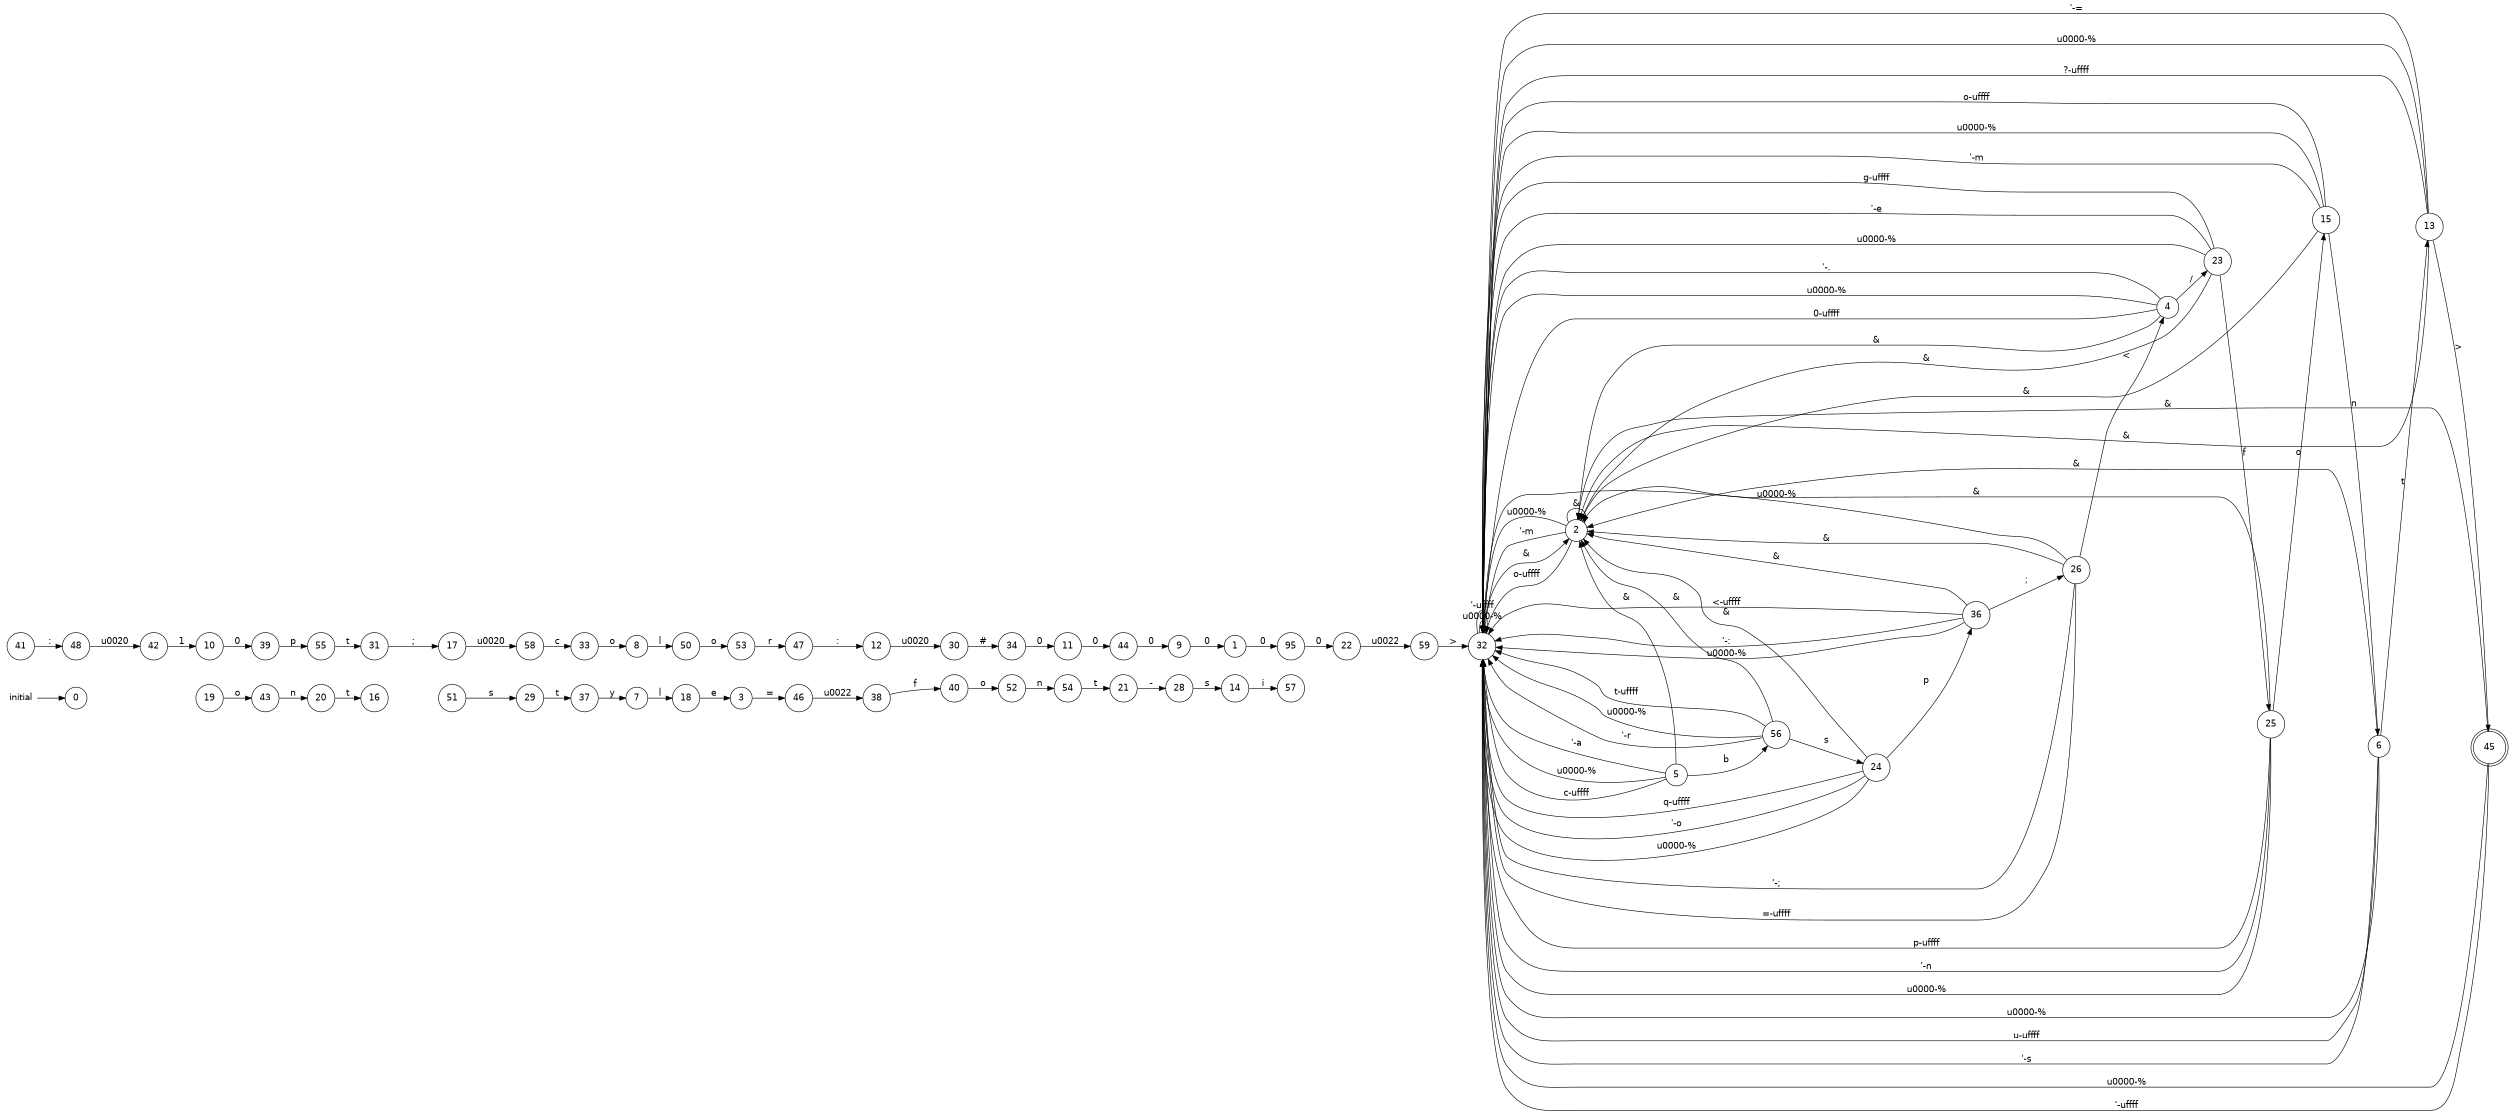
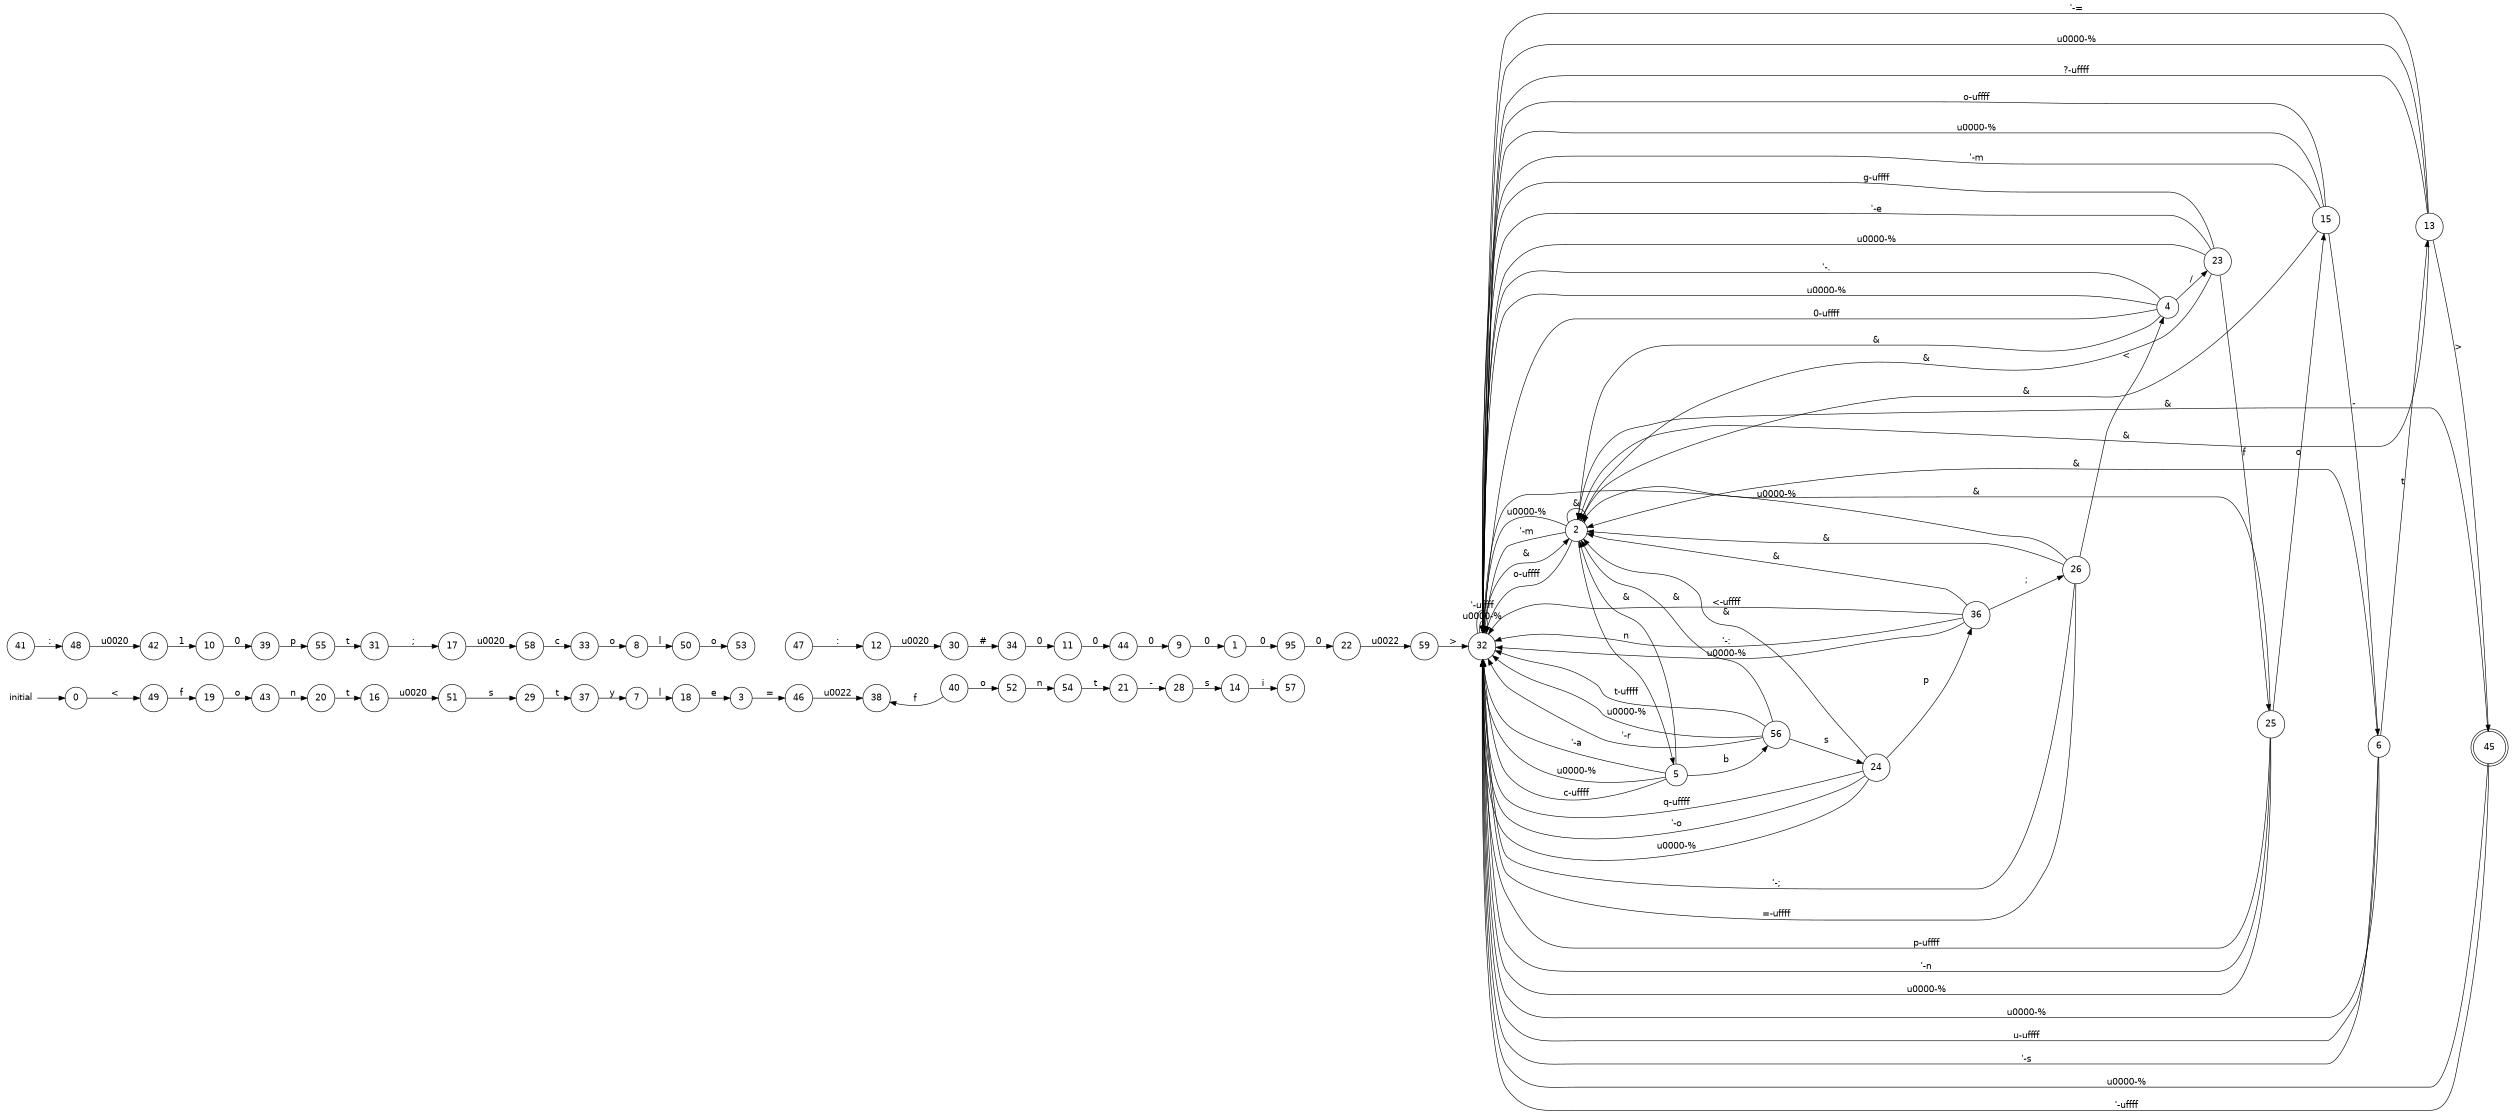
(2354, 404) -> (2354, 404)
(767, 646) -> none
none -> (1613, 650)
(912, 691) -> (921, 705)
none -> (154, 698)
none -> (410, 698)
